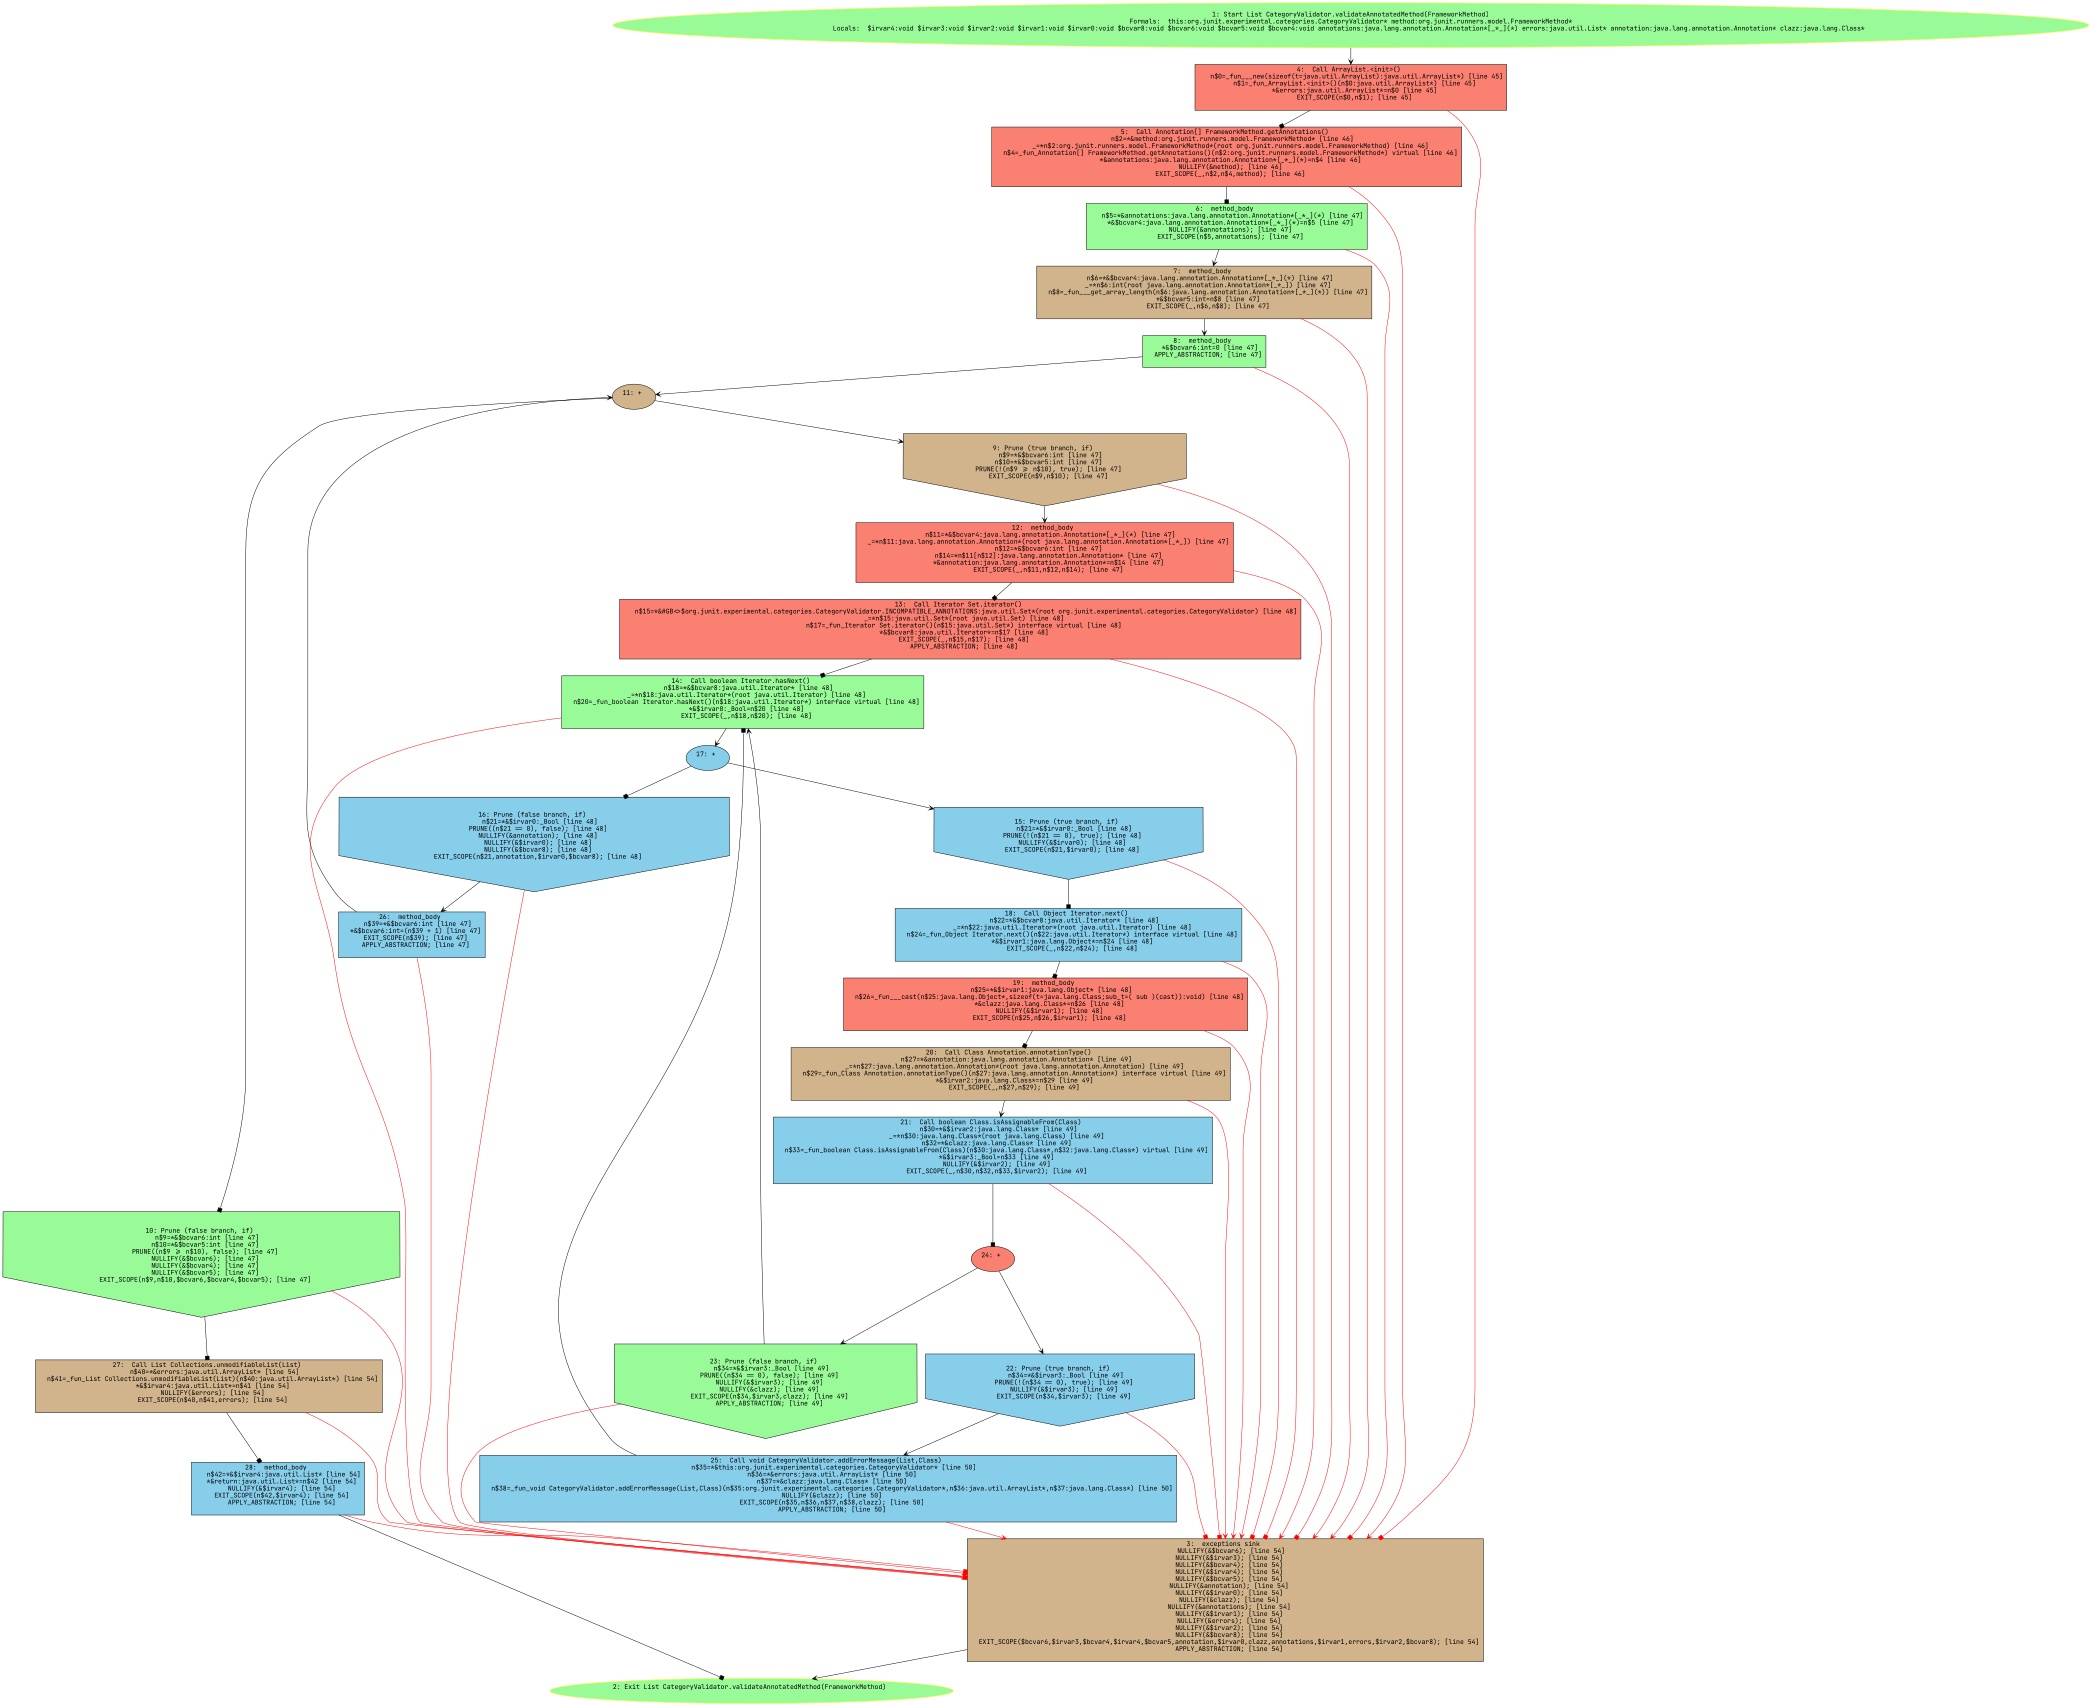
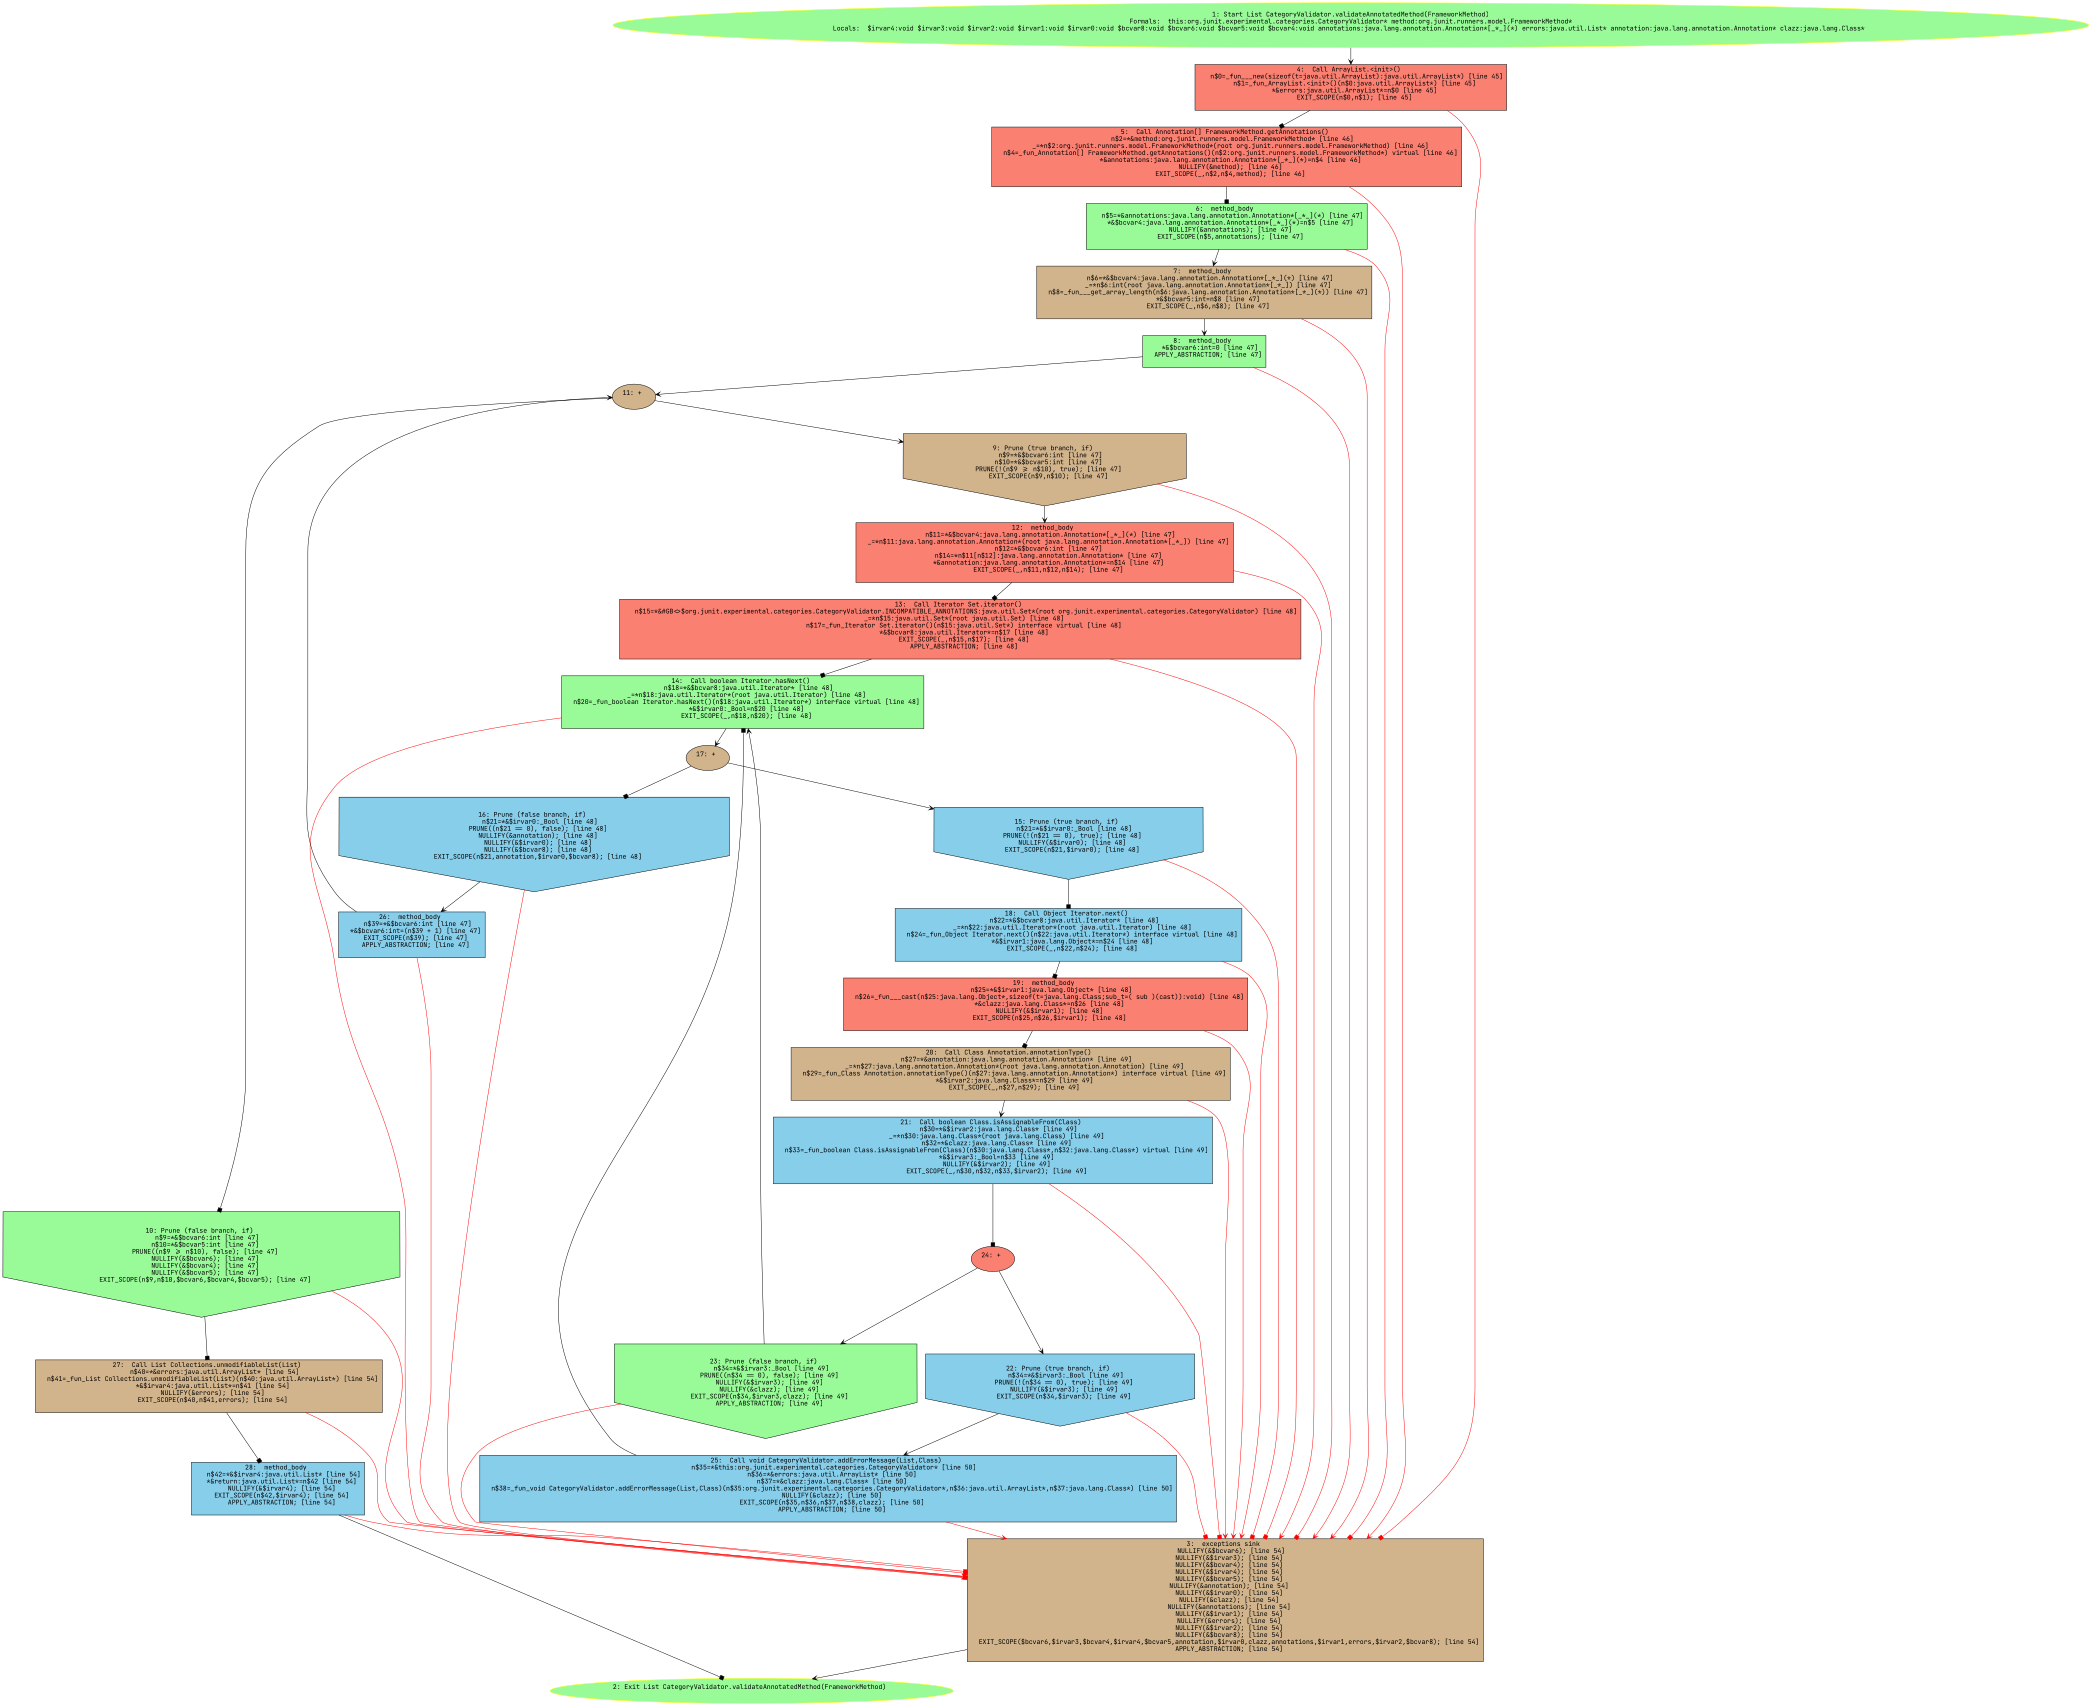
(708, 758) -> (708, 758)
